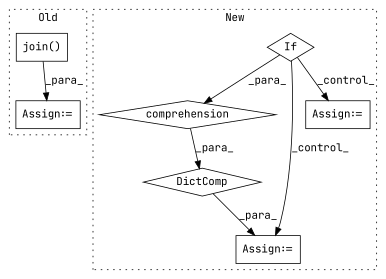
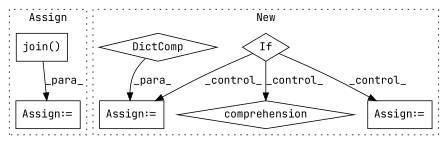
(48, 18) -> (48, 18)
(267, 81) -> (295, 81)
(194, 145) -> none
